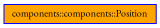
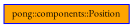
(80, 14) -> (67, 14)
